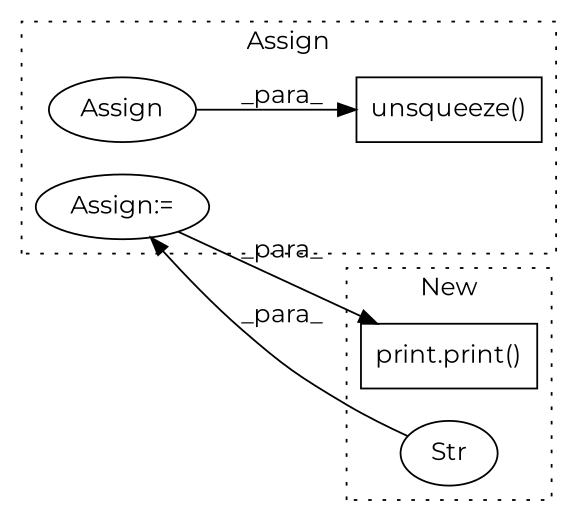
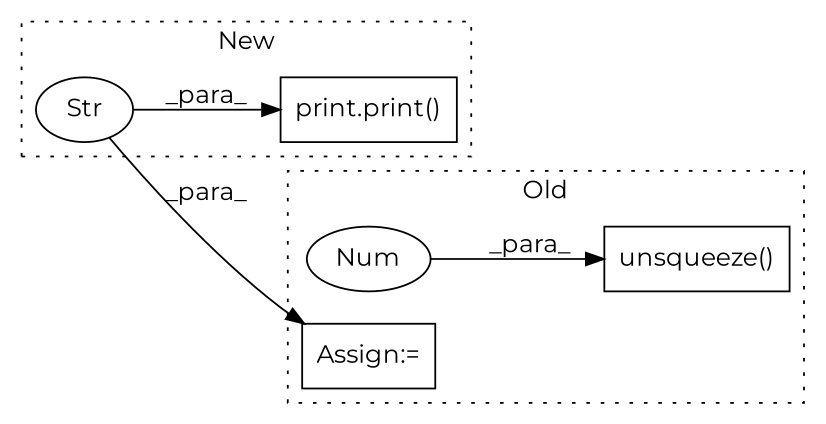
(289, 42) -> (546, 192)
(122, 110) -> (369, 259)
(122, 207) -> (369, 356)
(269, 274) -> (197, 110)
